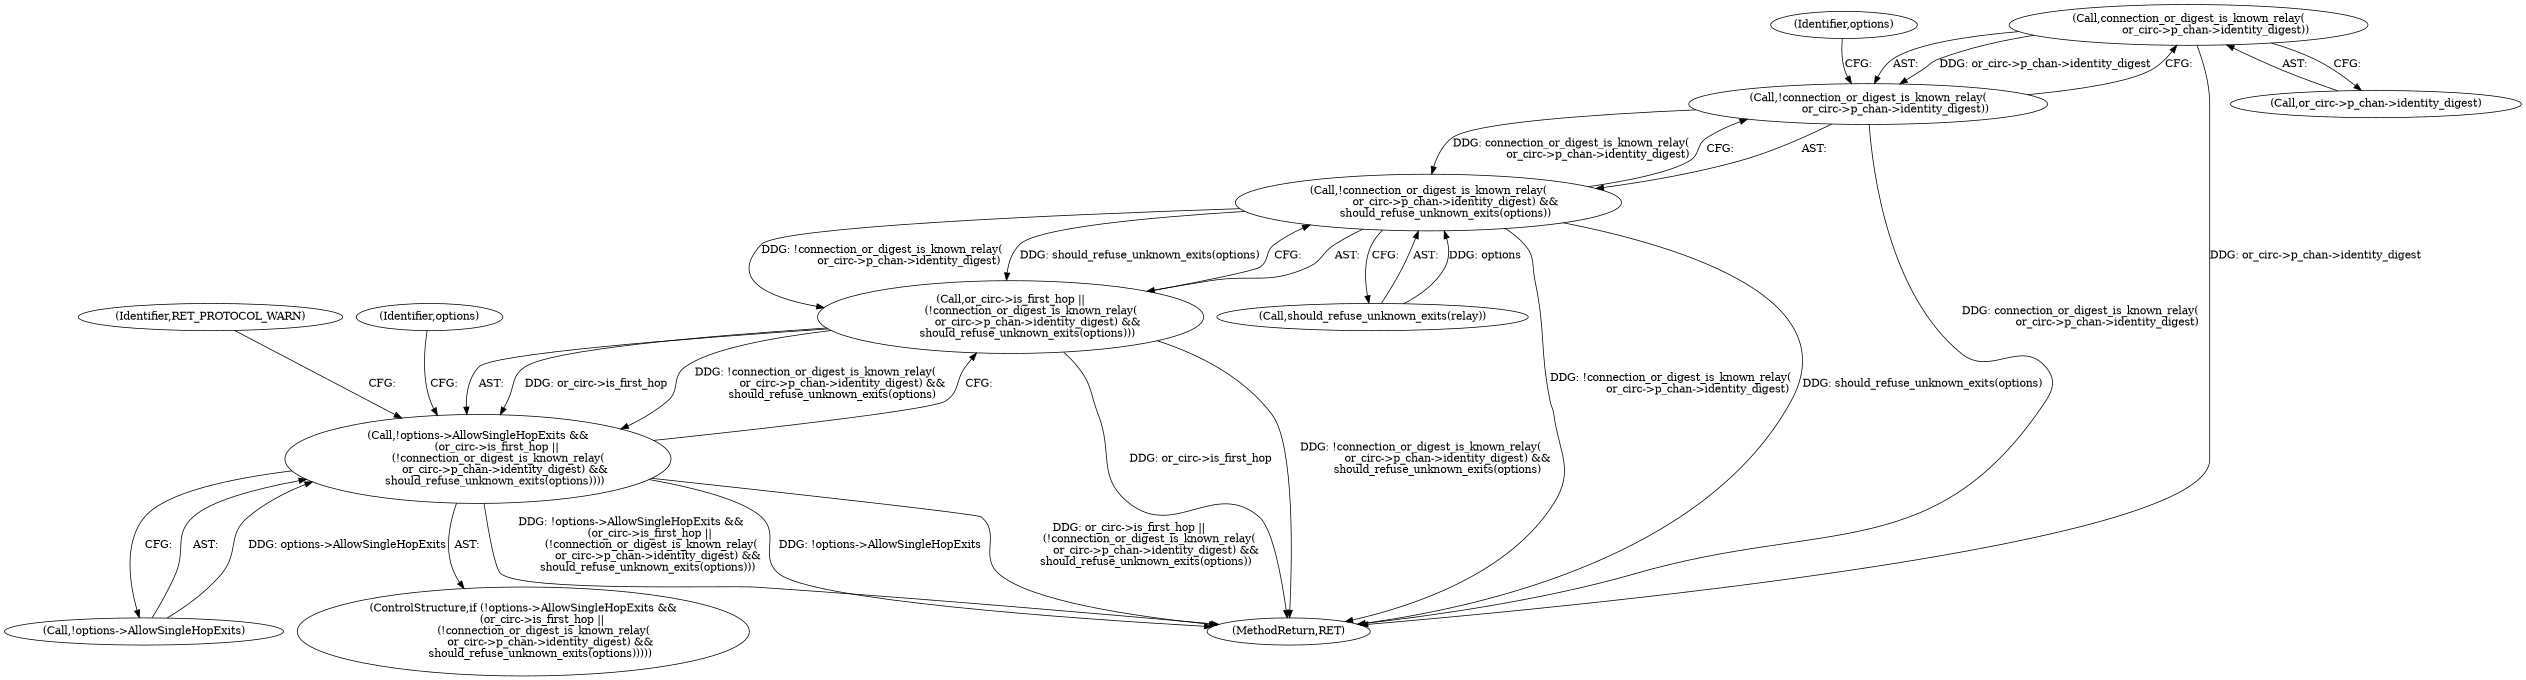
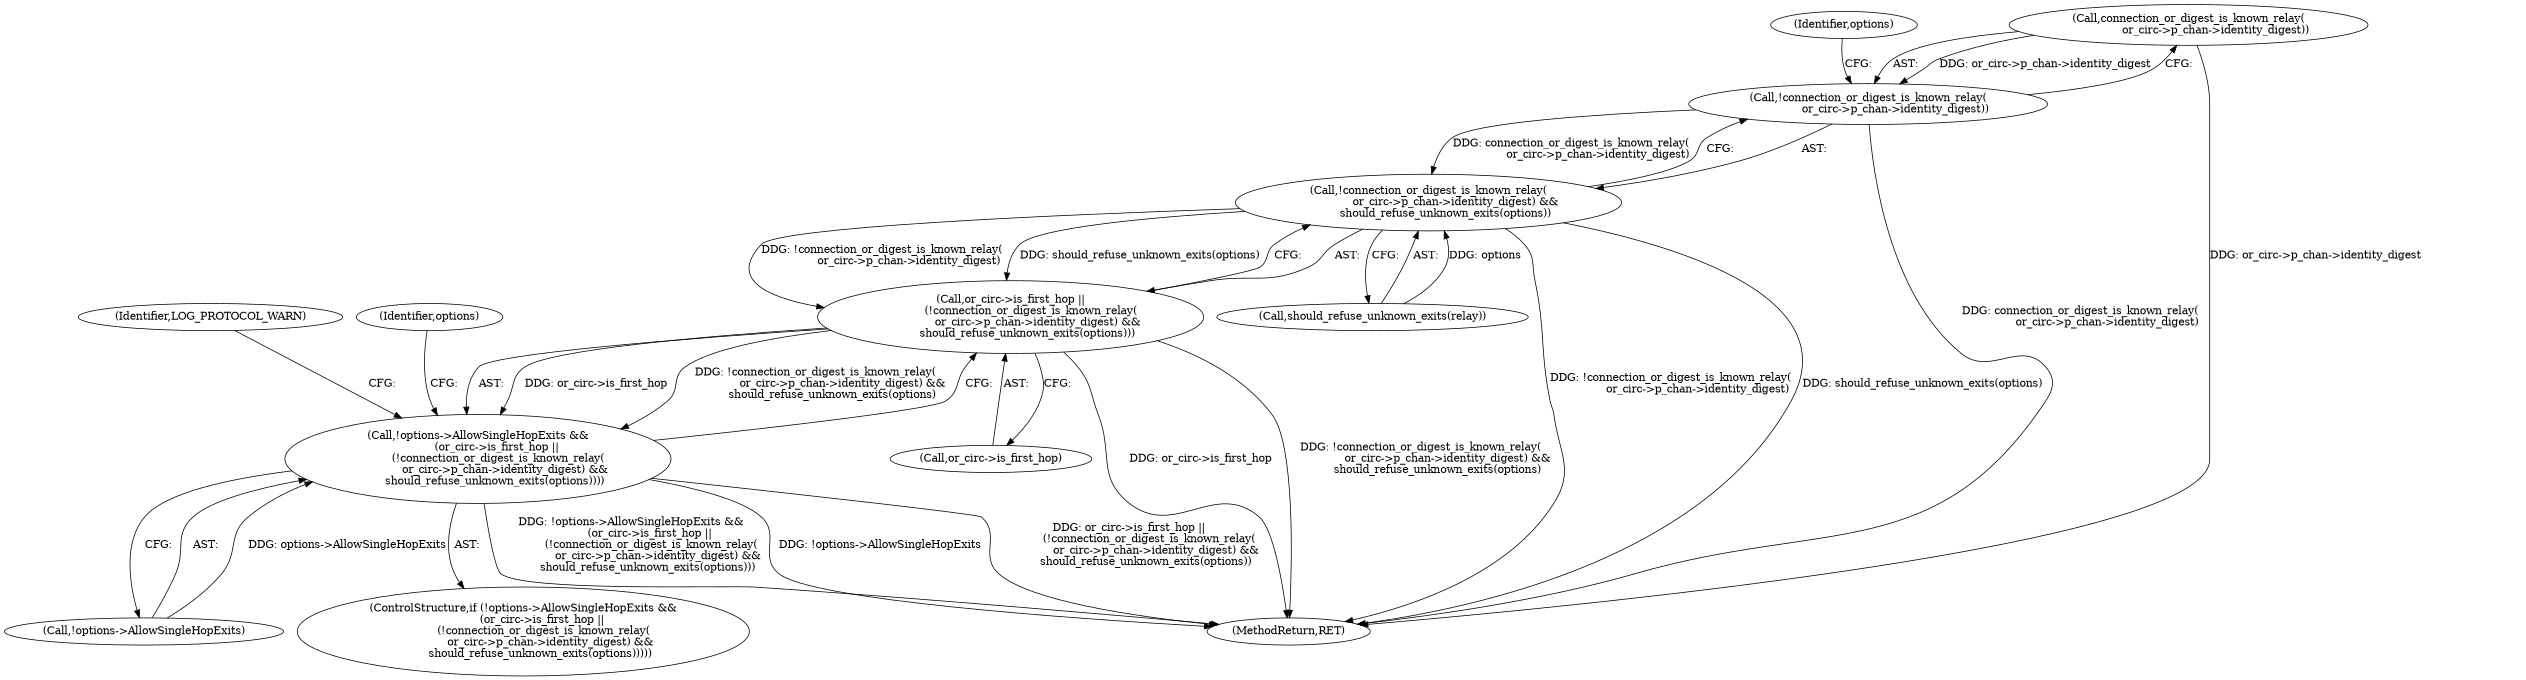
(2376, 104) -> none
(210, 317) -> (210, 317)
none -> (991, 459)
